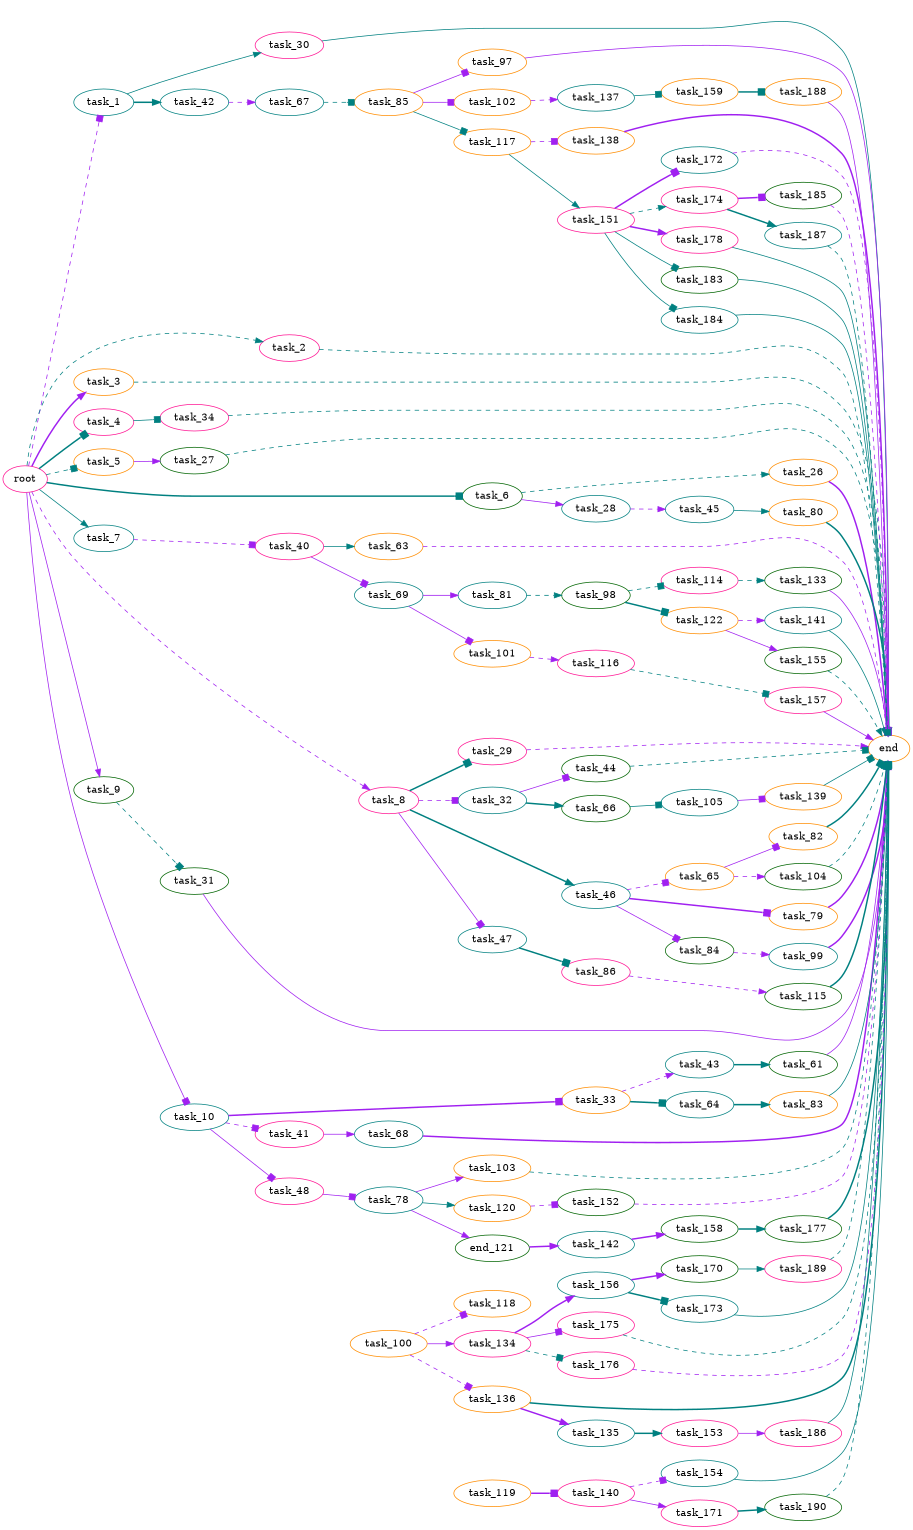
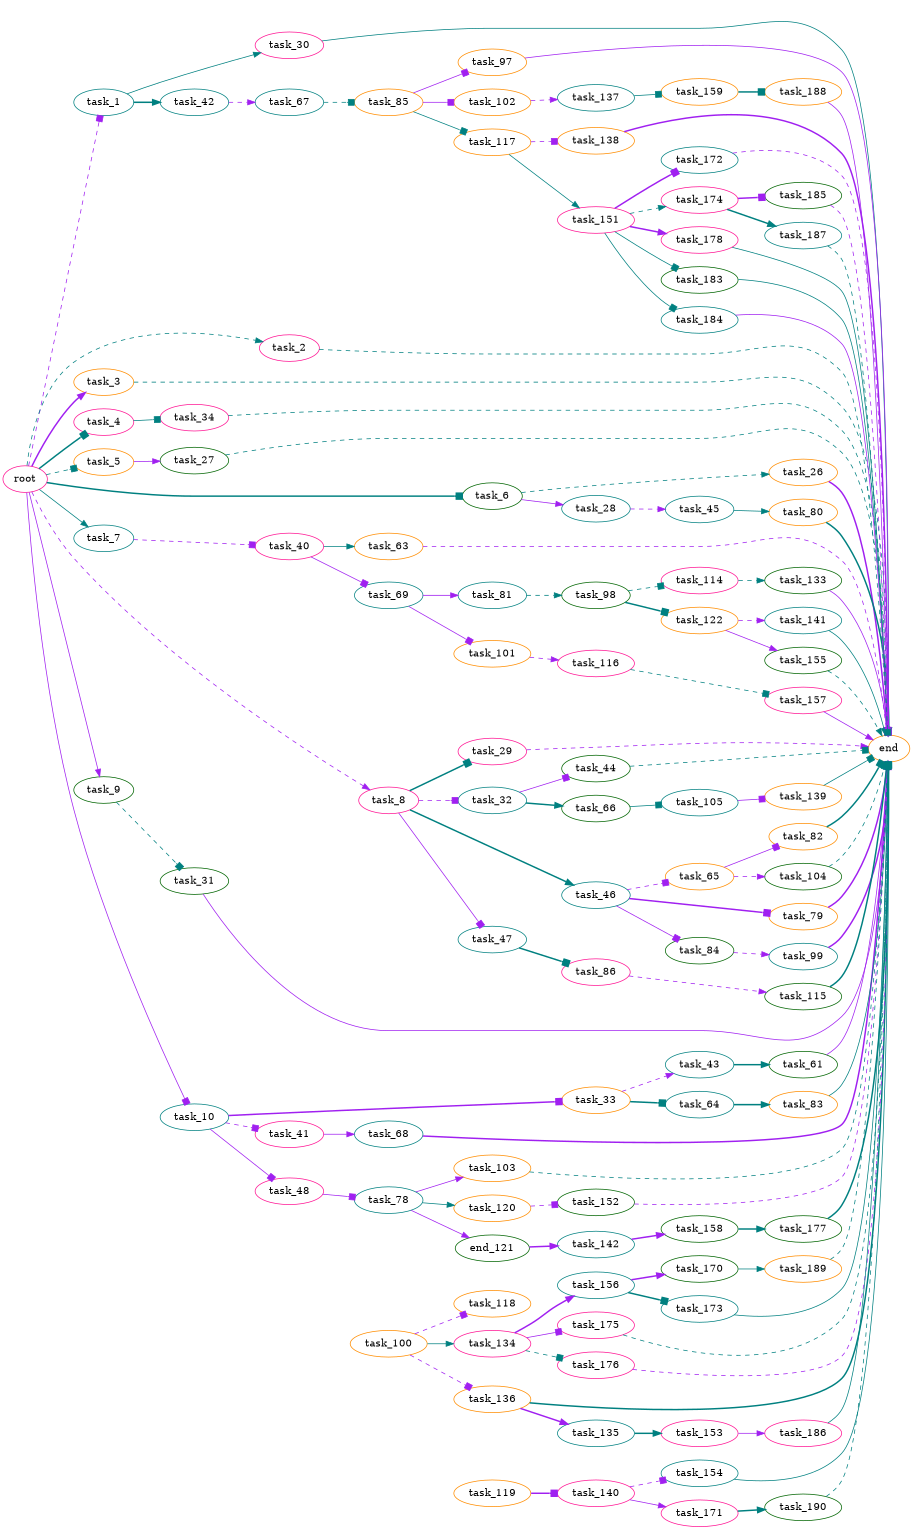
(847, 355) -> (847, 355)
(803, 1269) -> (803, 1269)
(437, 1344) -> (437, 1344)
